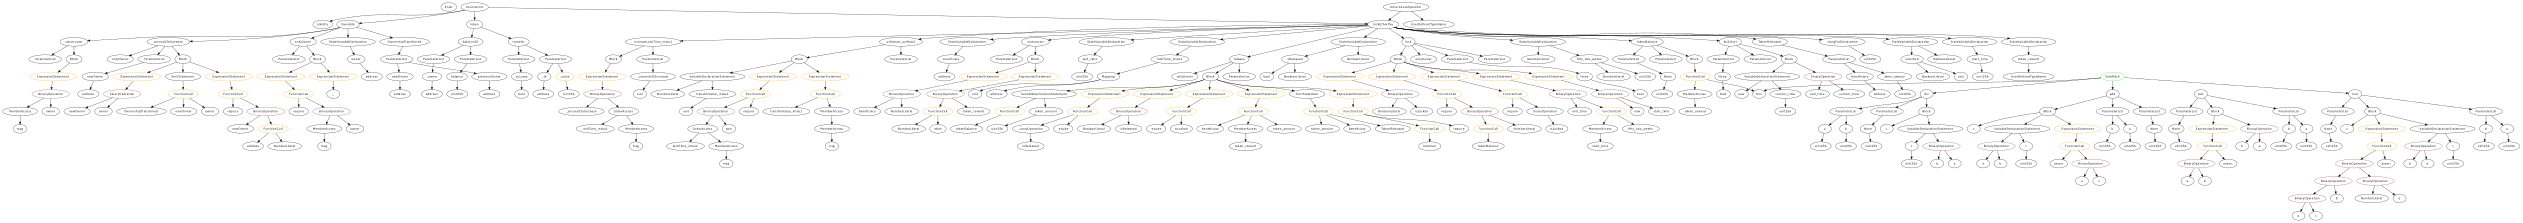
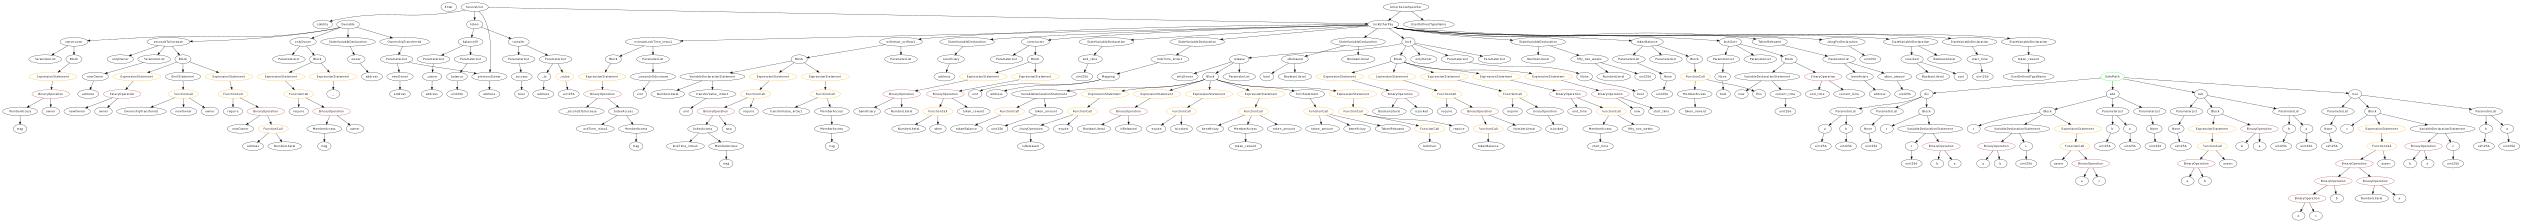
(413, 18) -> (490, 39)
(1311, 42) -> (1331, 51)
(1934, 83) -> (2158, 85)
